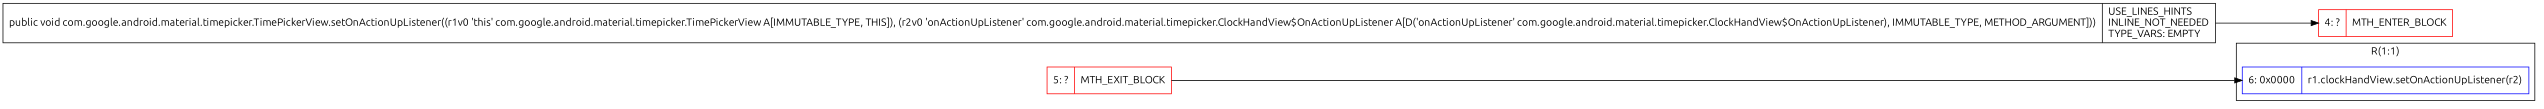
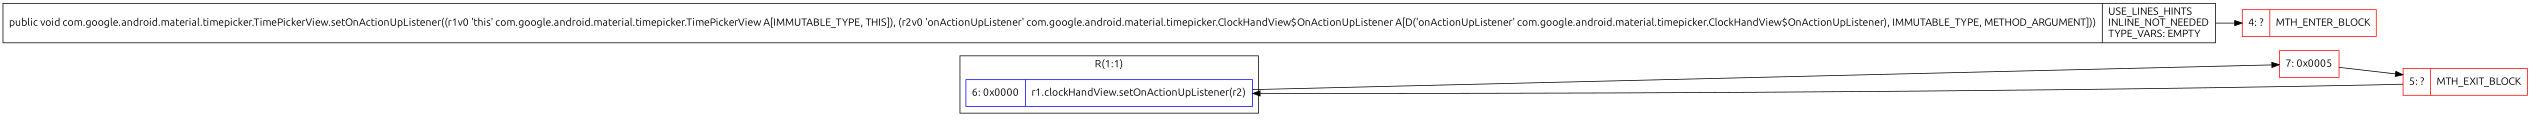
none -> (2309, 64)
